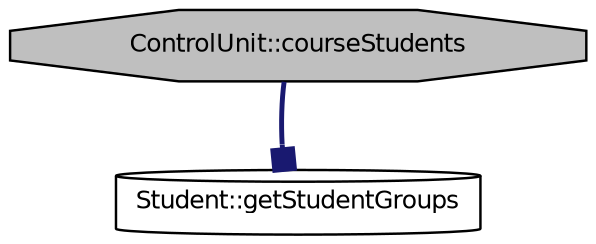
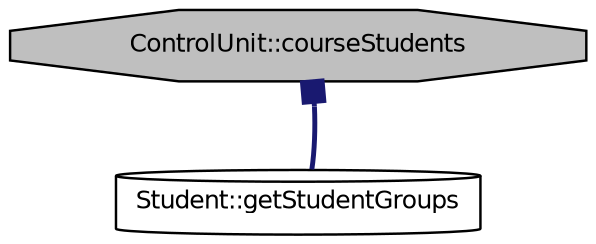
(282, 113) -> (315, 138)
